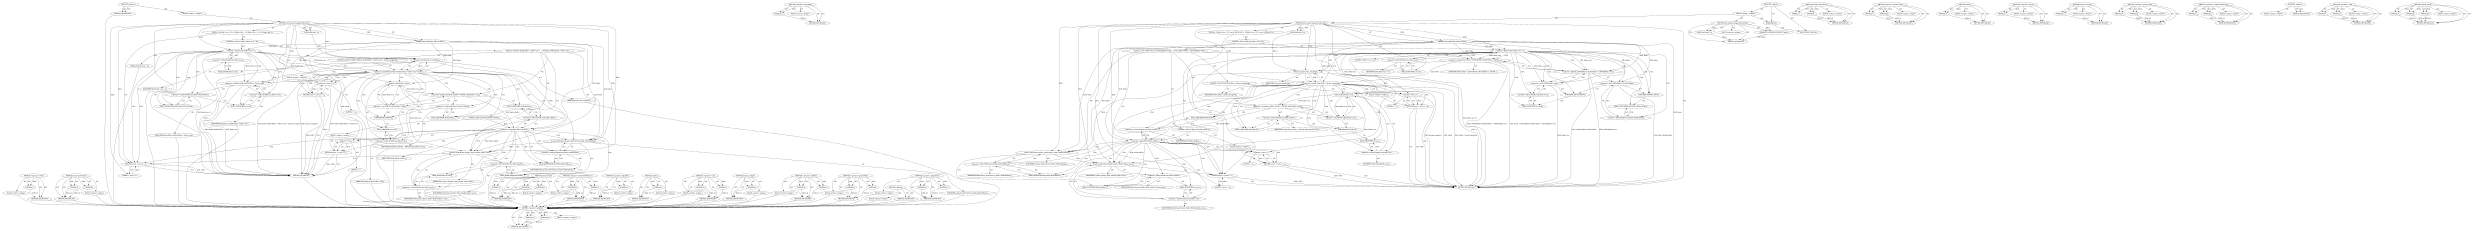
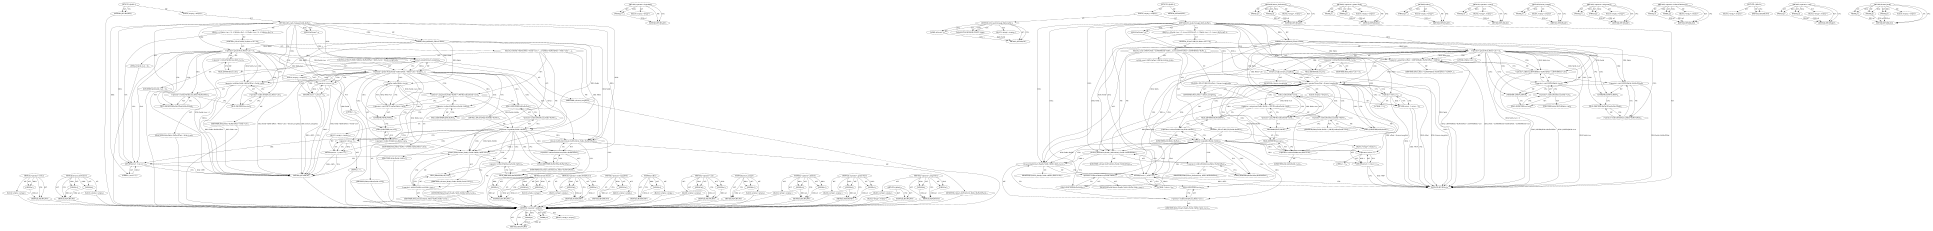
(1772, 23) -> none
none -> (1155, 60)
none -> (1557, 107)
